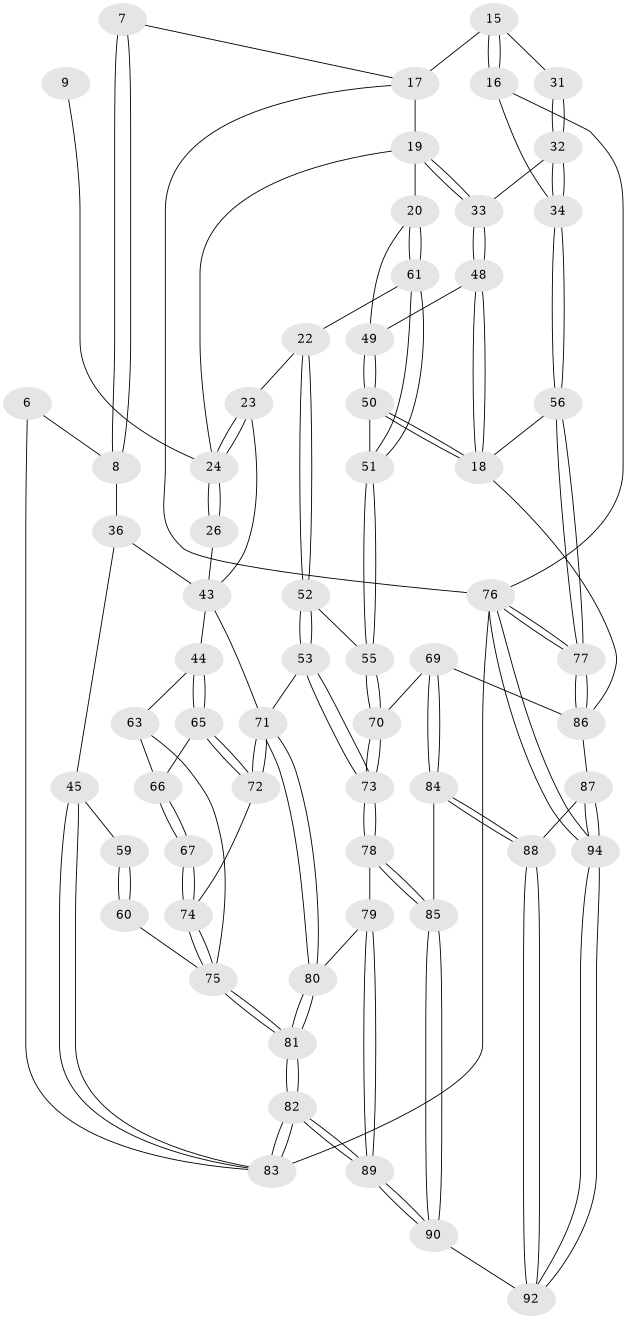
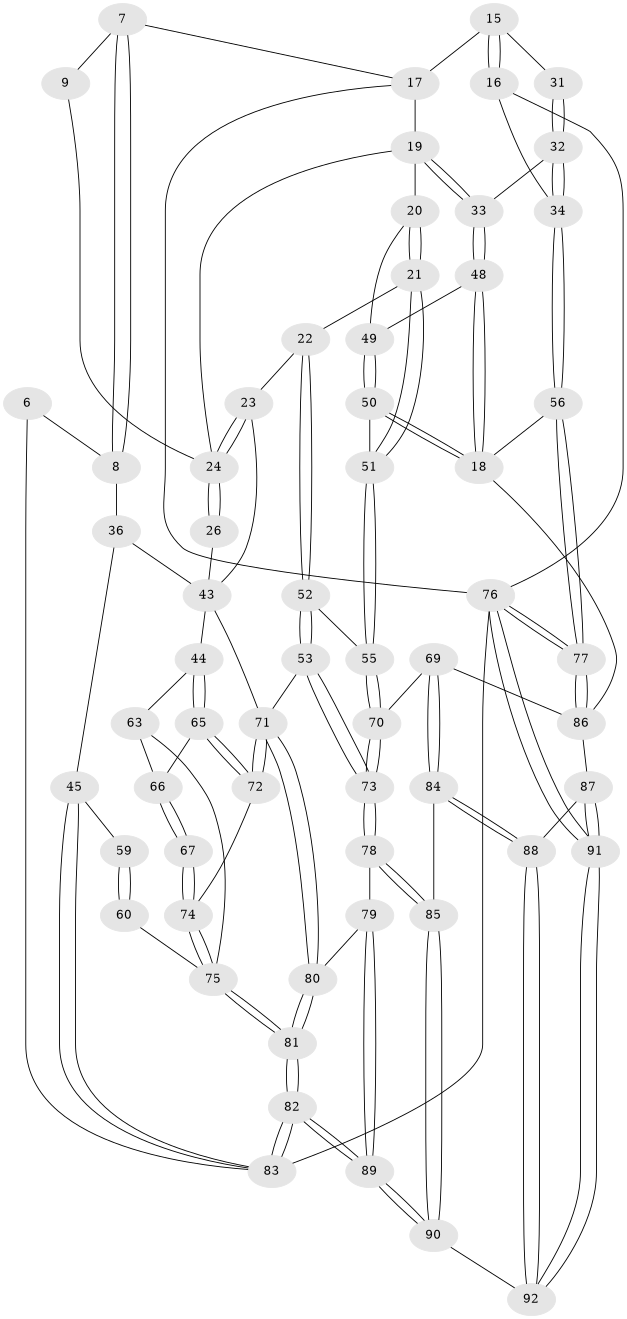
none -> (94, 52)
(415, 276) -> (415, 276)
(596, 852) -> (596, 852)
